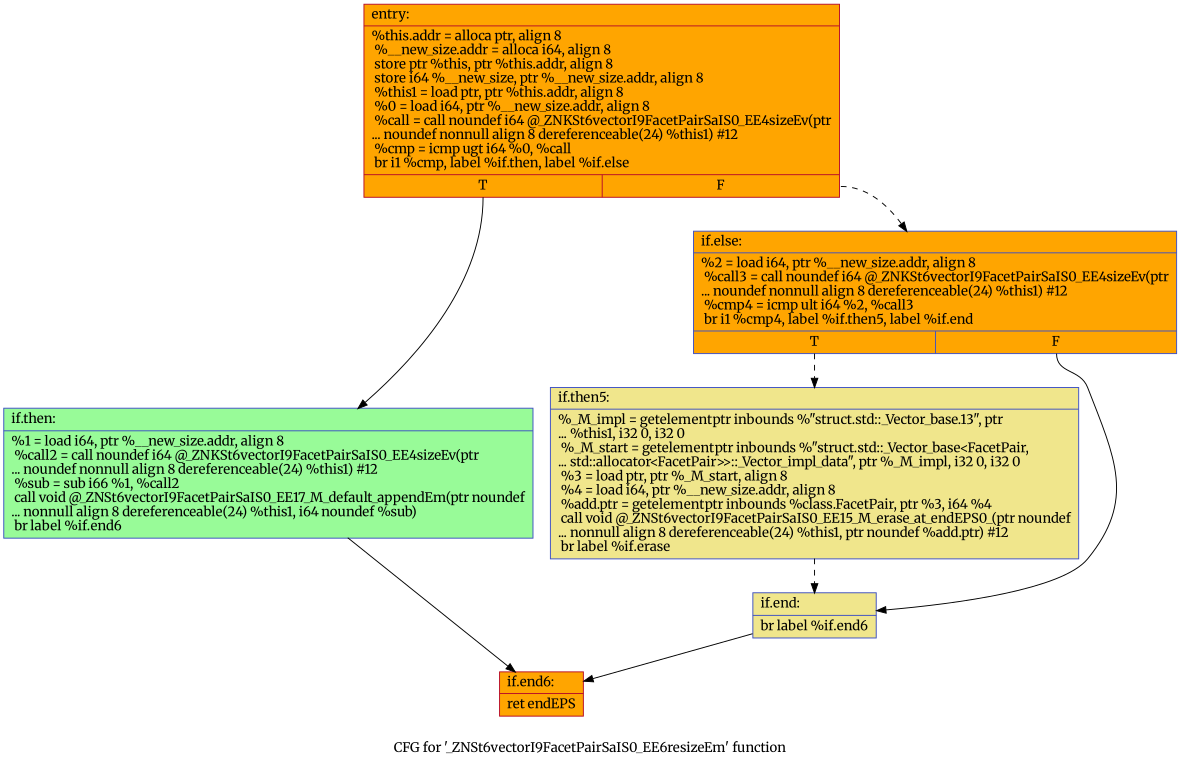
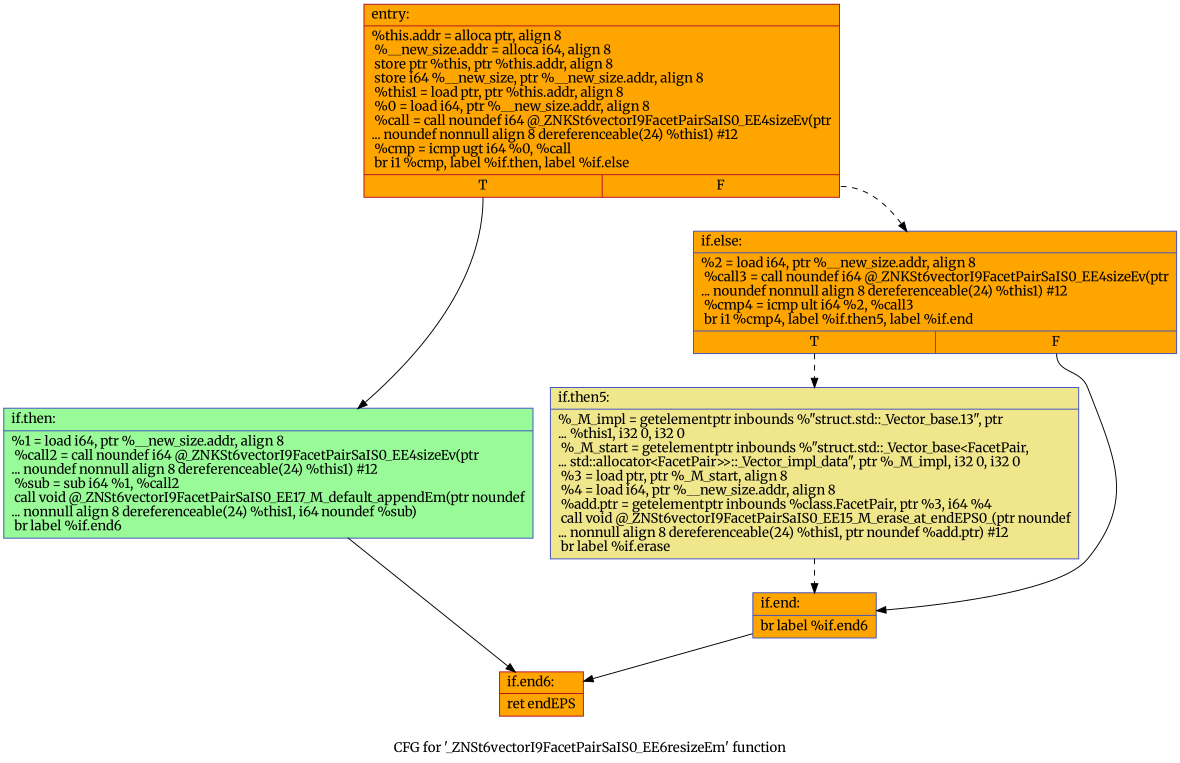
(96, 484) -> (96, 484)
(815, 615) -> (815, 615)
